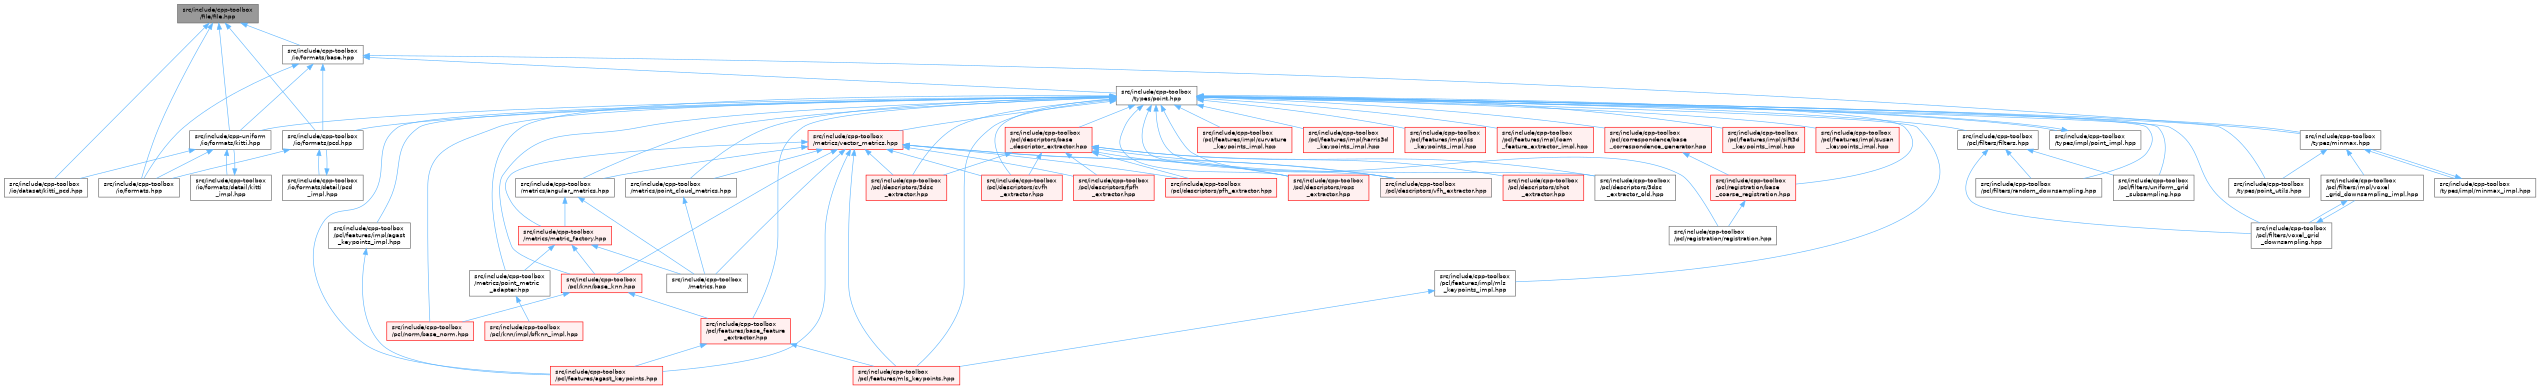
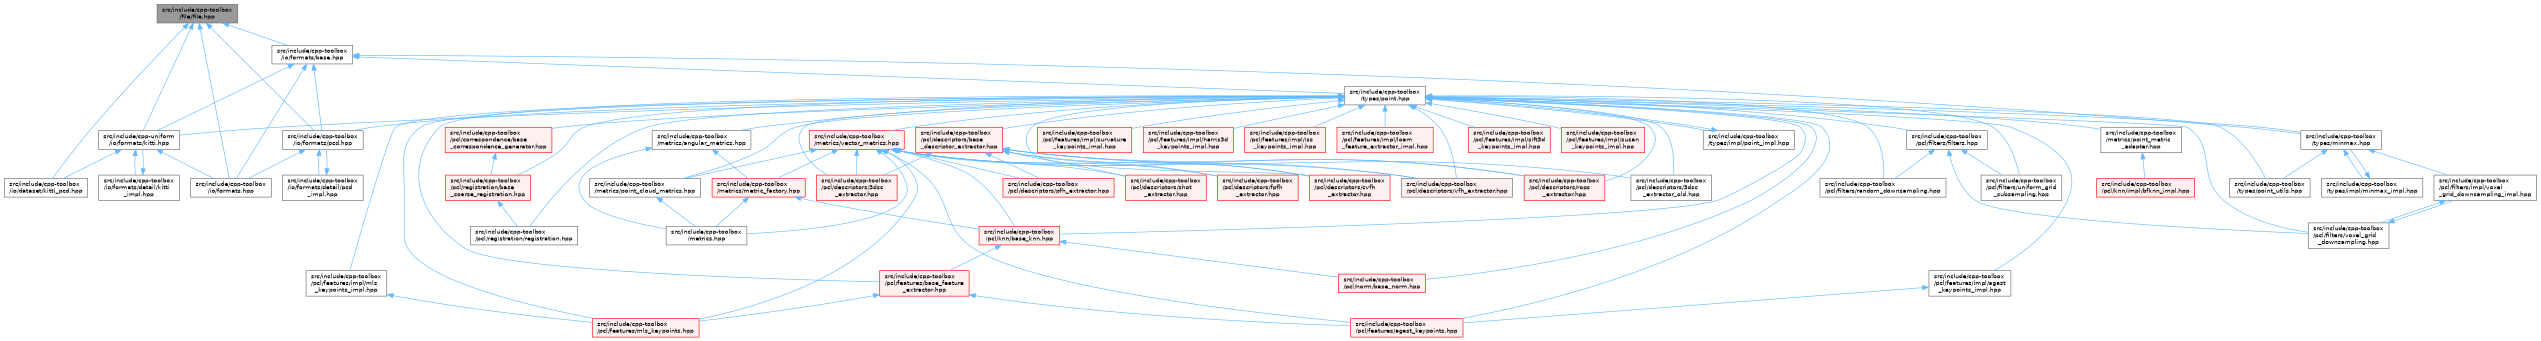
(702, 162) -> (1012, 163)
(538, 259) -> none
